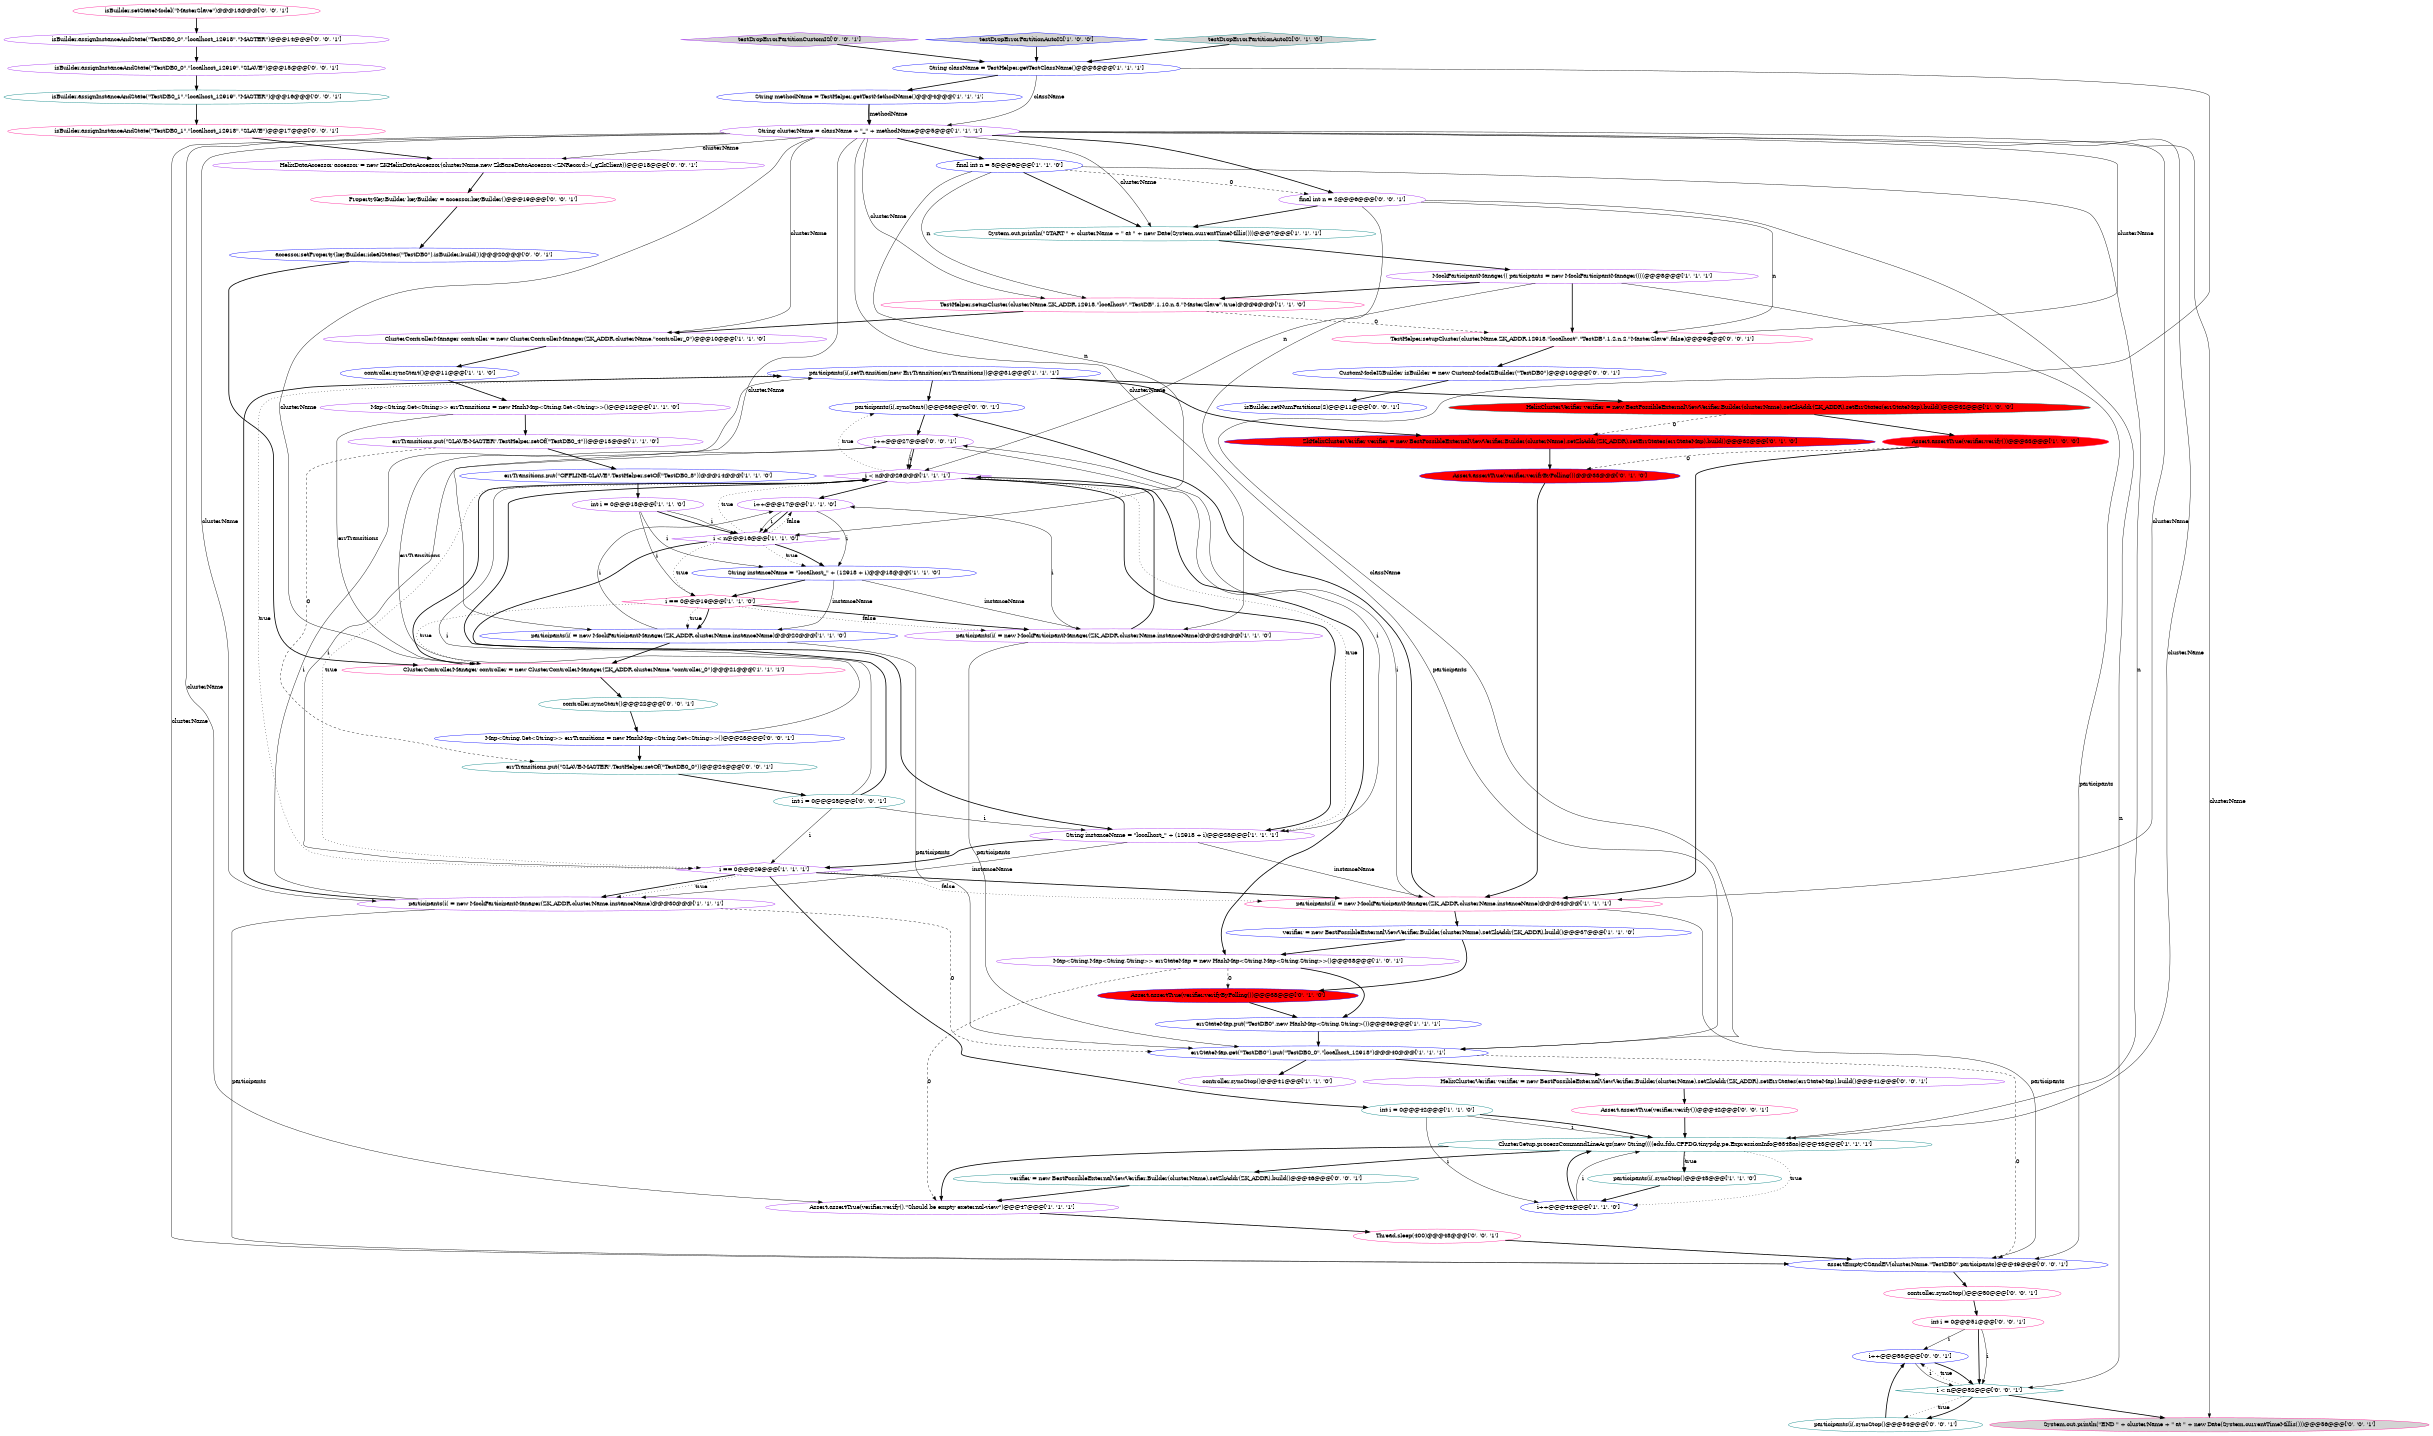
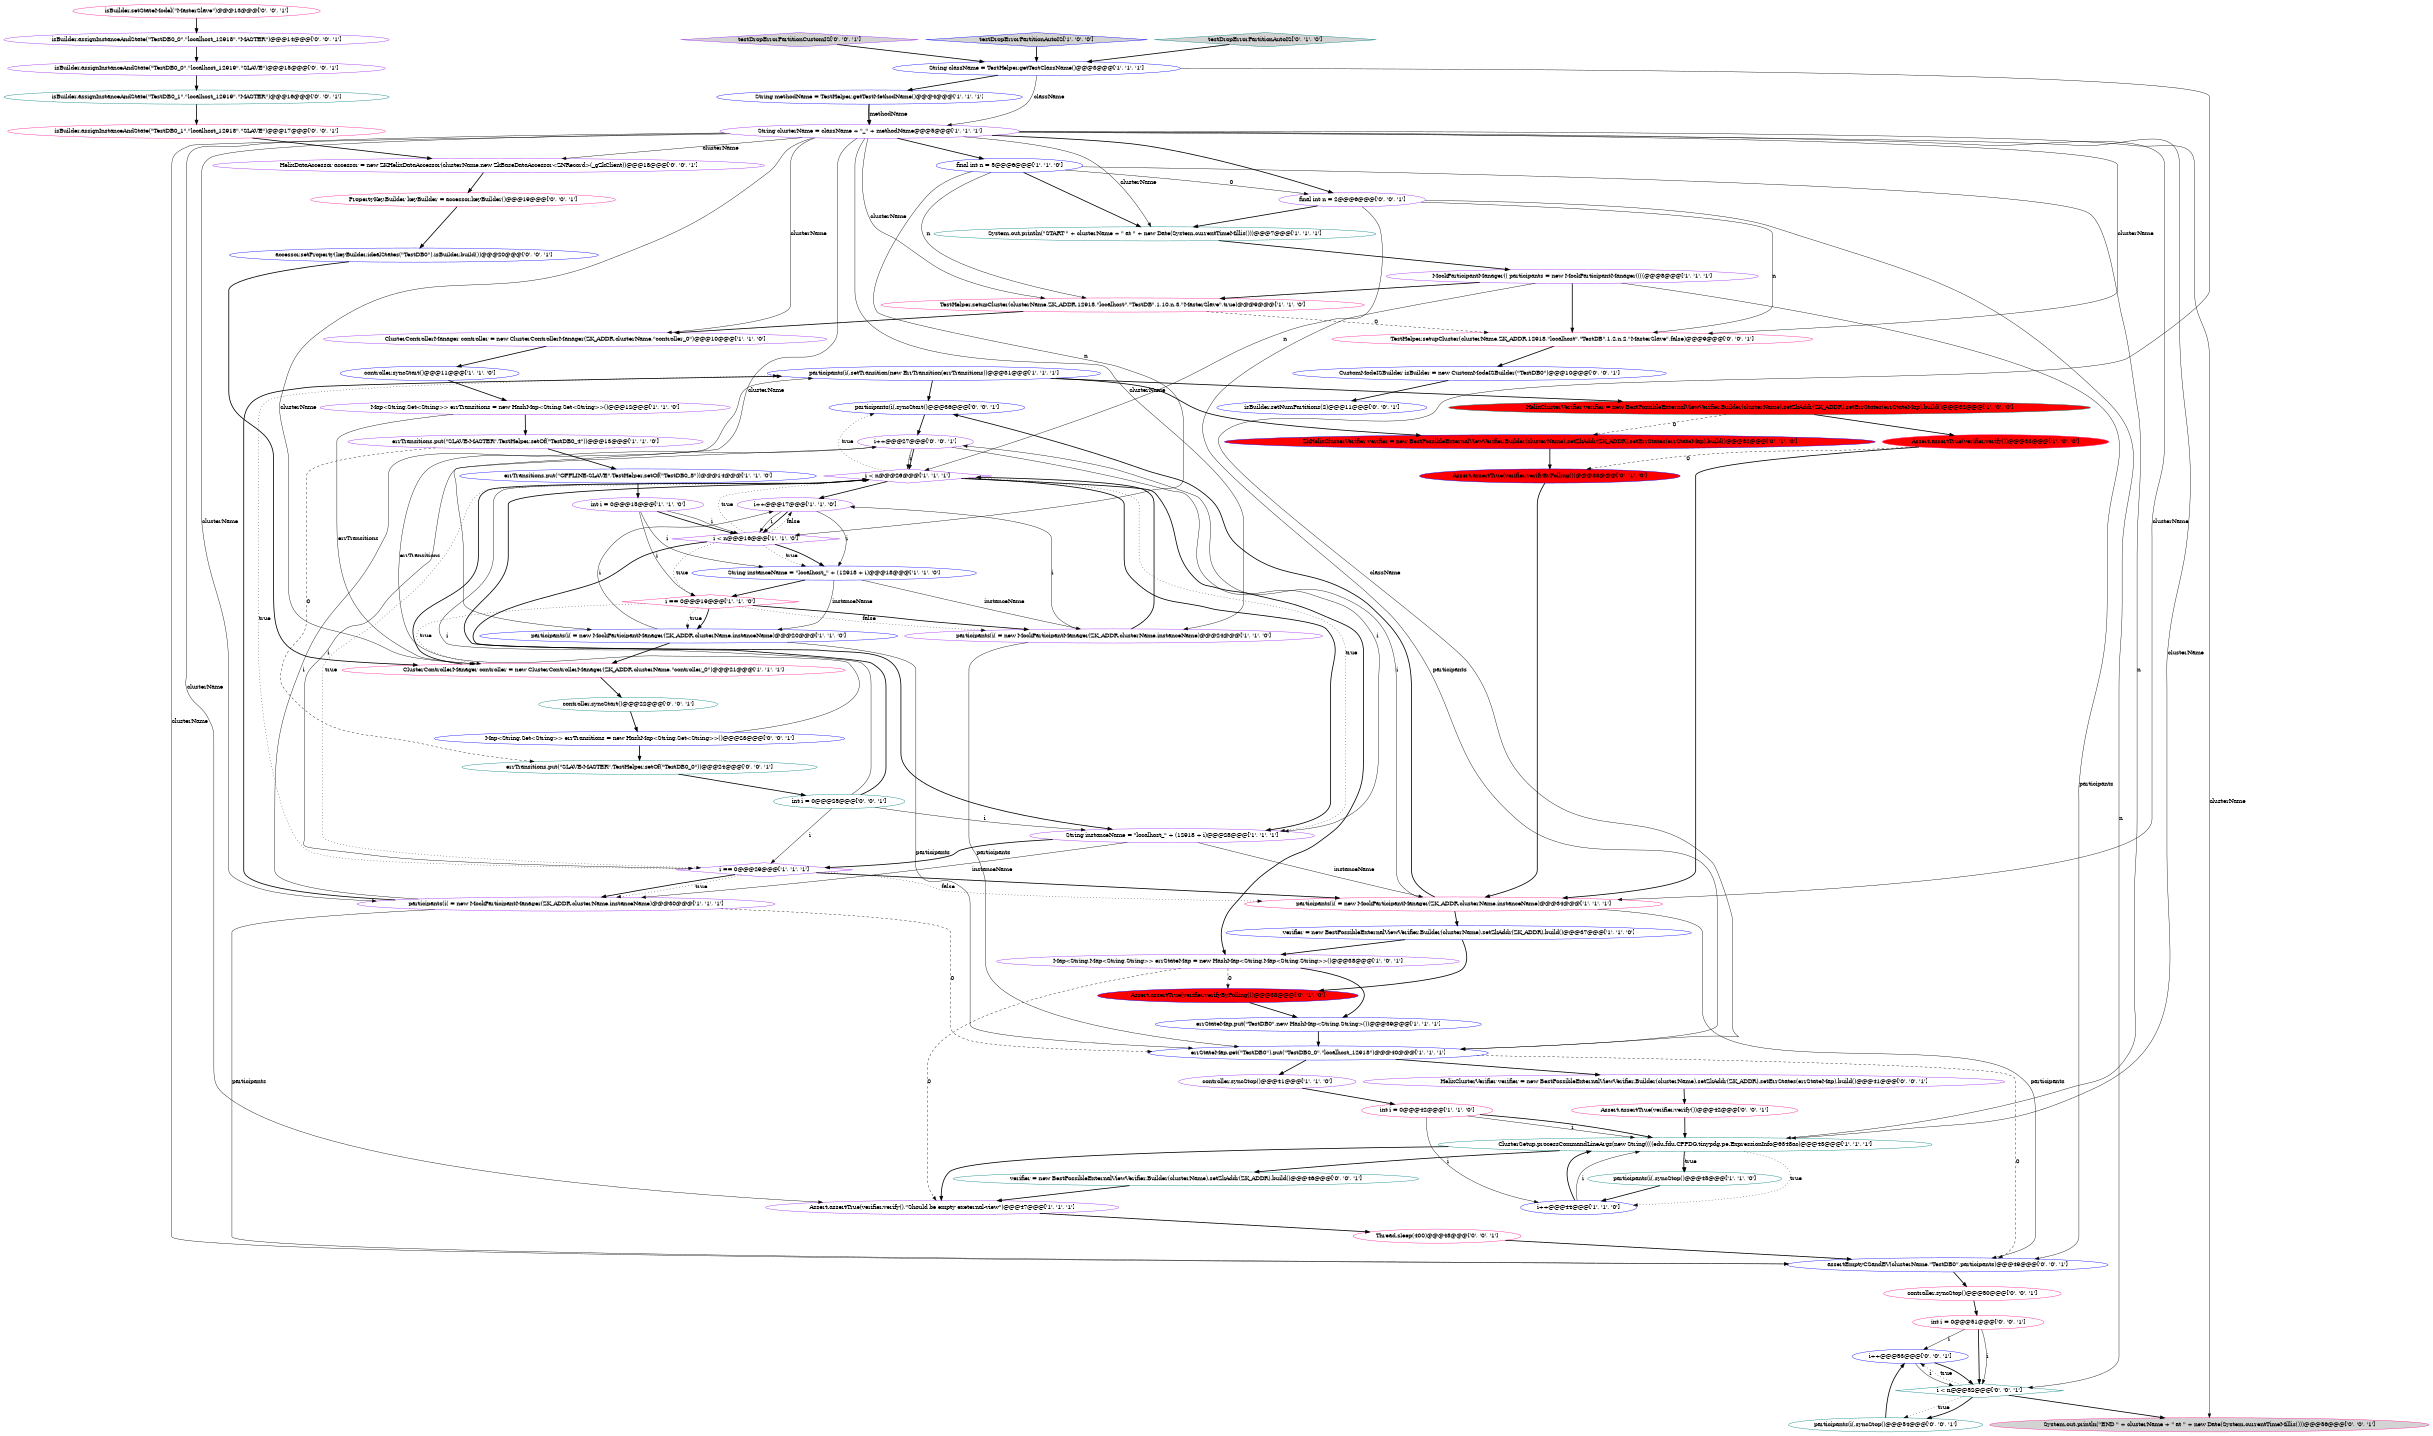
(1185, 180) -> (1185, 180)
(1031, 1067) -> (1346, 1096)
(1427, 1110) -> (1427, 1110)
